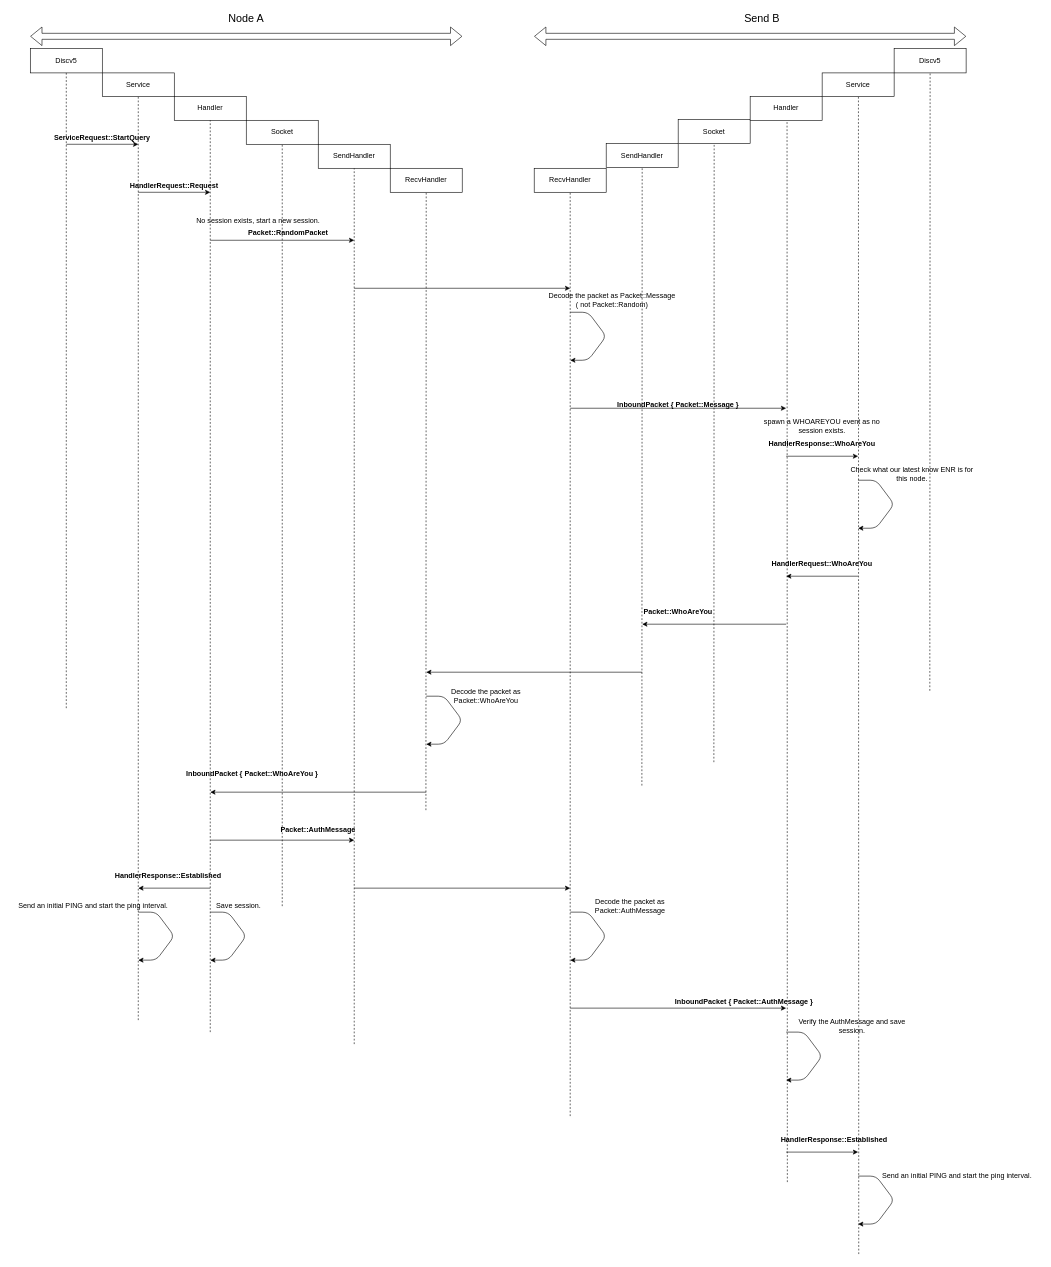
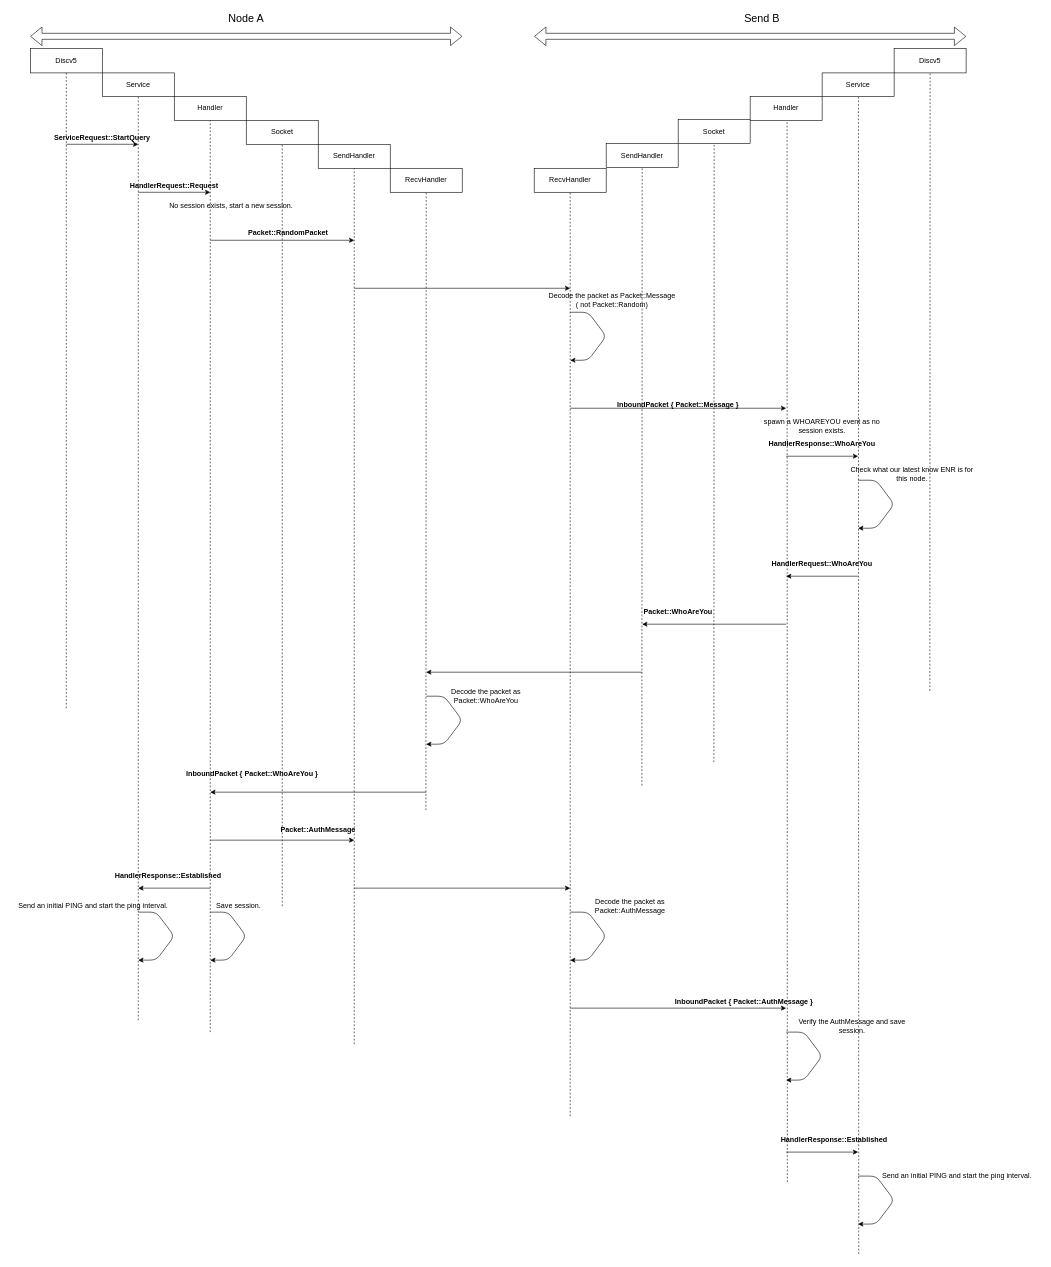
(258, 221) -> (231, 206)
